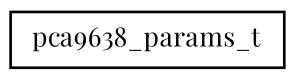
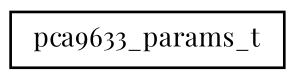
(147, 40) -> (147, 40)
